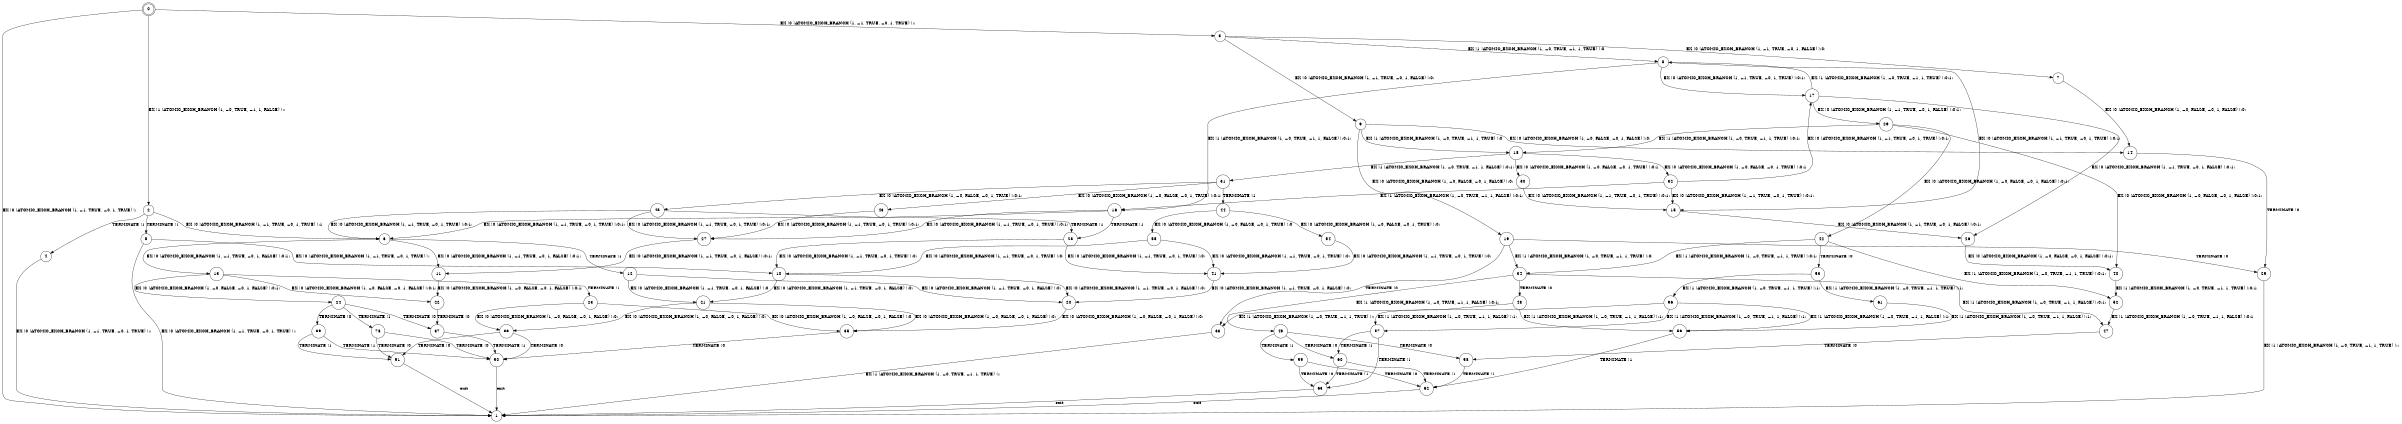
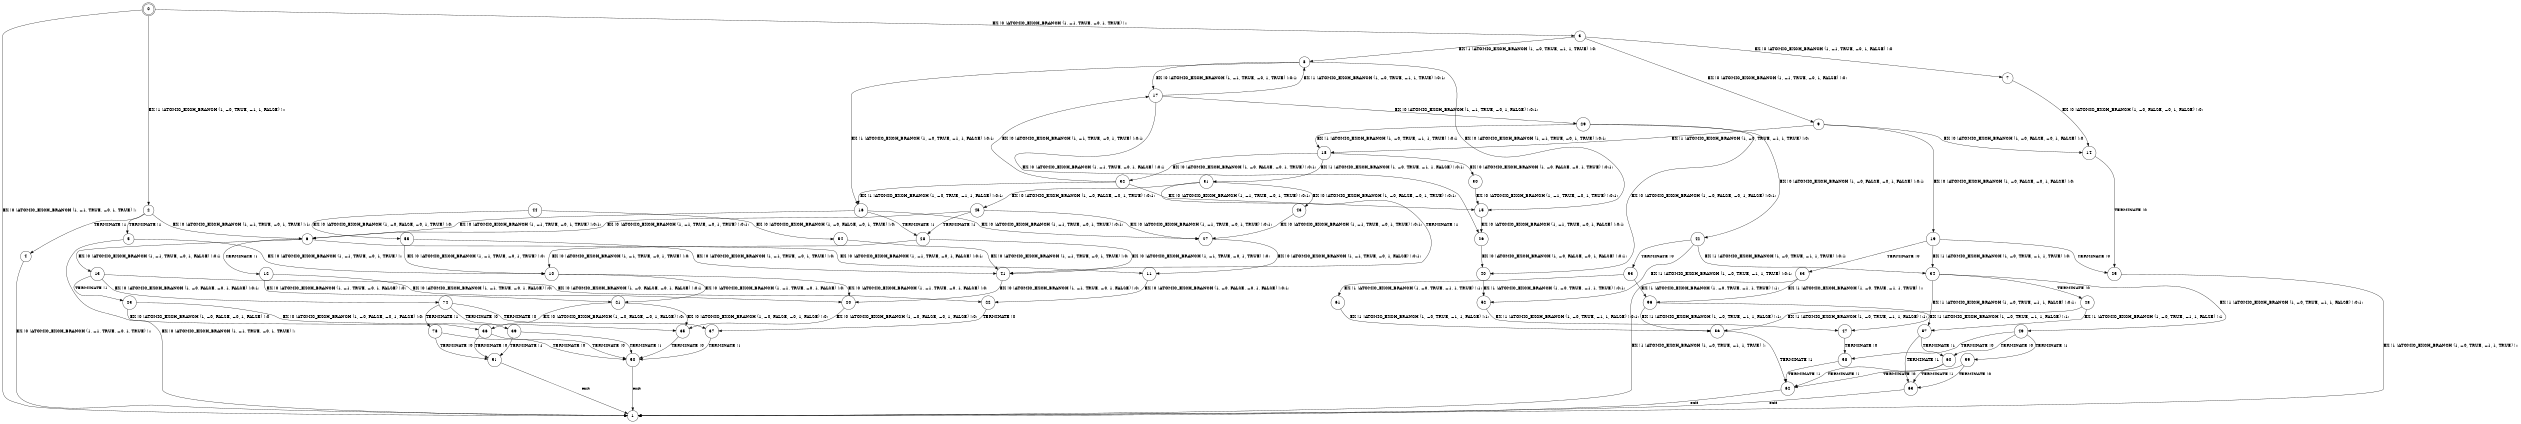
(1223, 195) -> (1396, 264)
(339, 303) -> (446, 303)
(1465, 310) -> (1731, 298)
